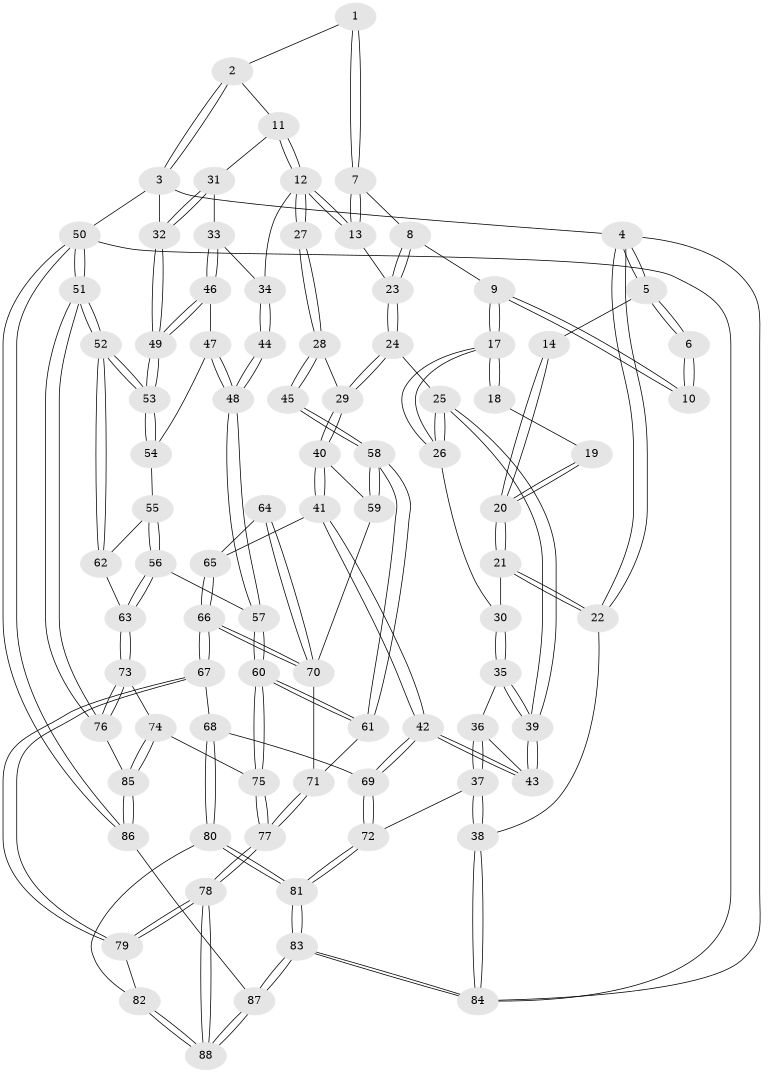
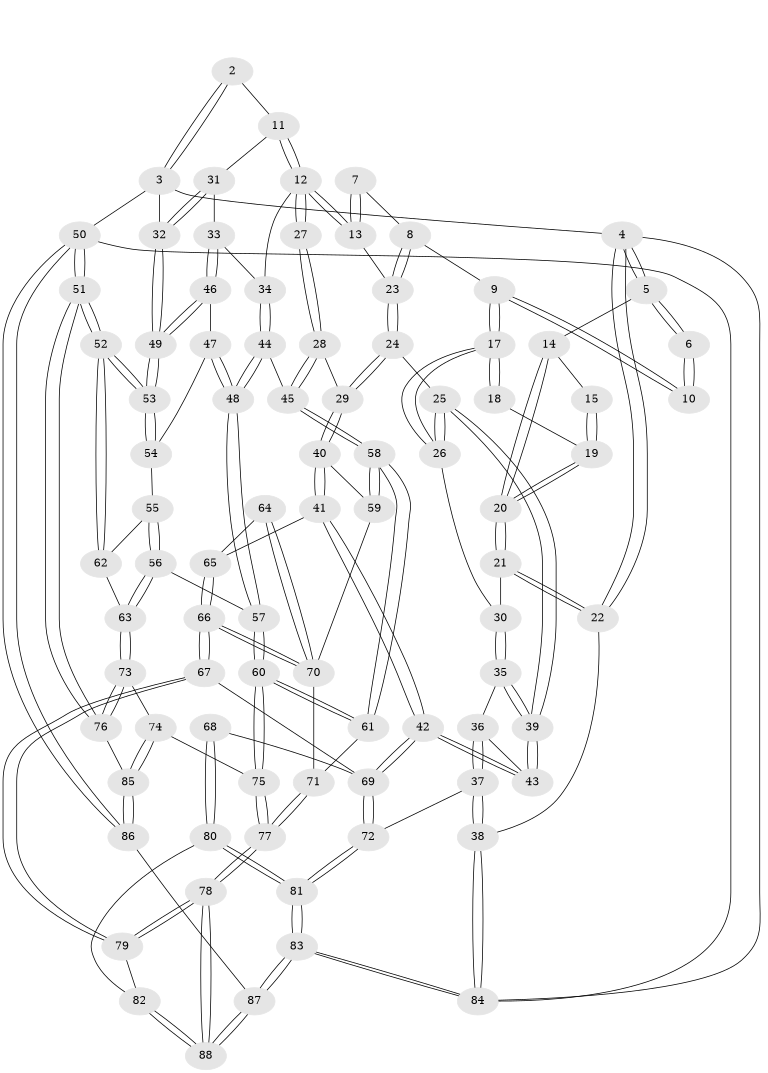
(356, 17) -> none
none -> (277, 372)
none -> (592, 400)
(207, 701) -> (286, 728)
